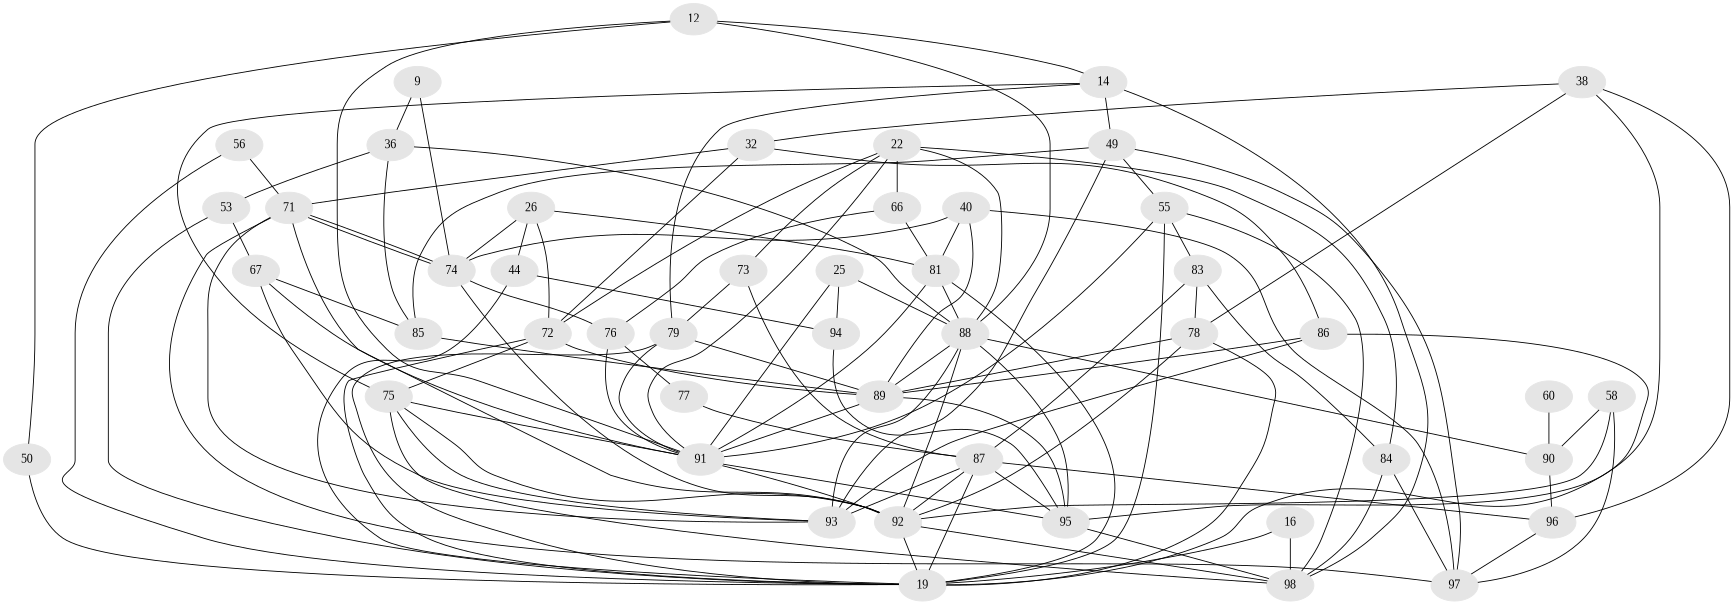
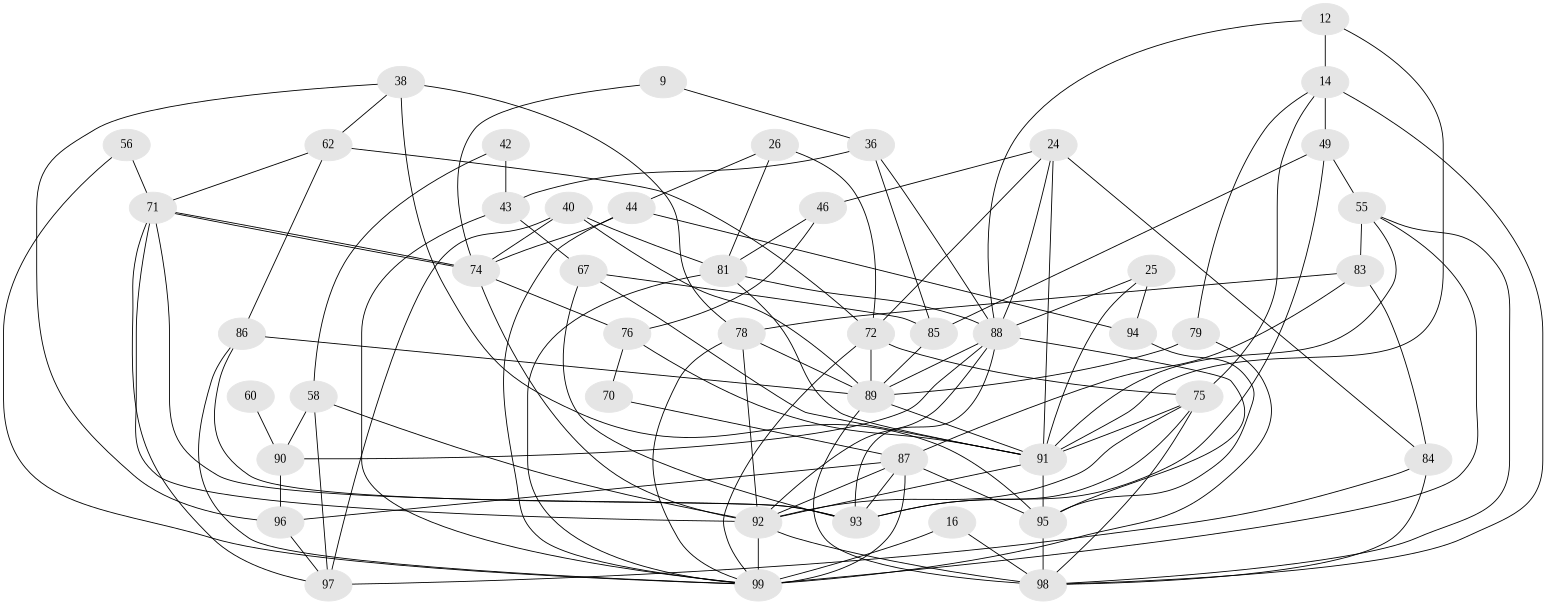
none -> (506, 145)
(751, 145) -> (328, 145)
(897, 145) -> (1054, 145)
(226, 208) -> (506, 208)
(897, 208) -> (823, 208)
(491, 239) -> (555, 240)
(743, 271) -> none
(1391, 285) -> none
(684, 397) -> (609, 397)
(621, 407) -> none
(1003, 420) -> (828, 541)
(27, 460) -> none
(923, 585) -> (758, 585)
